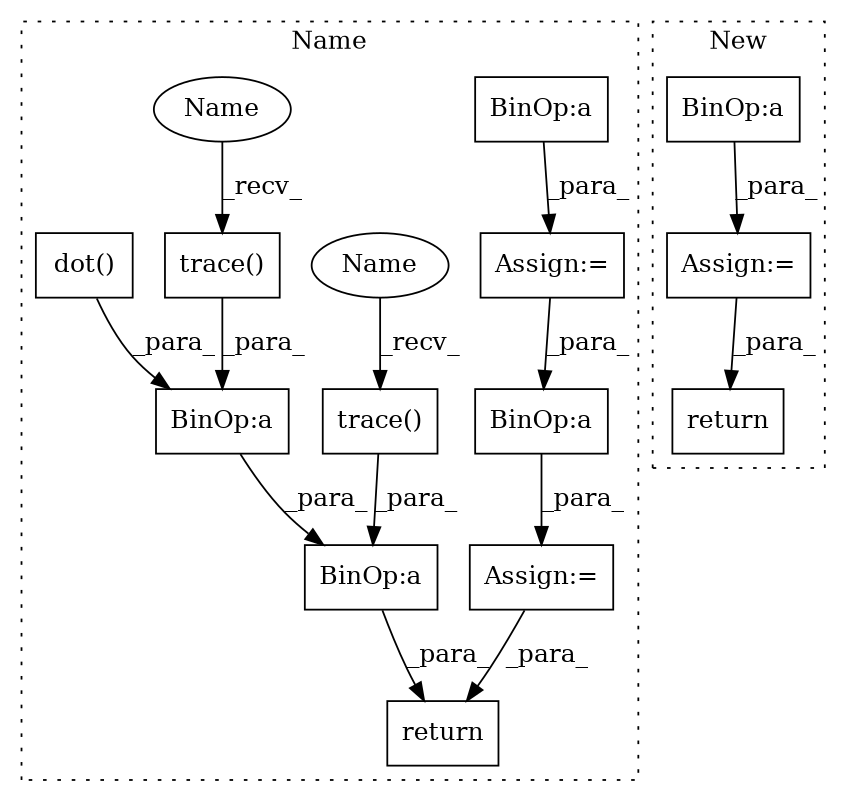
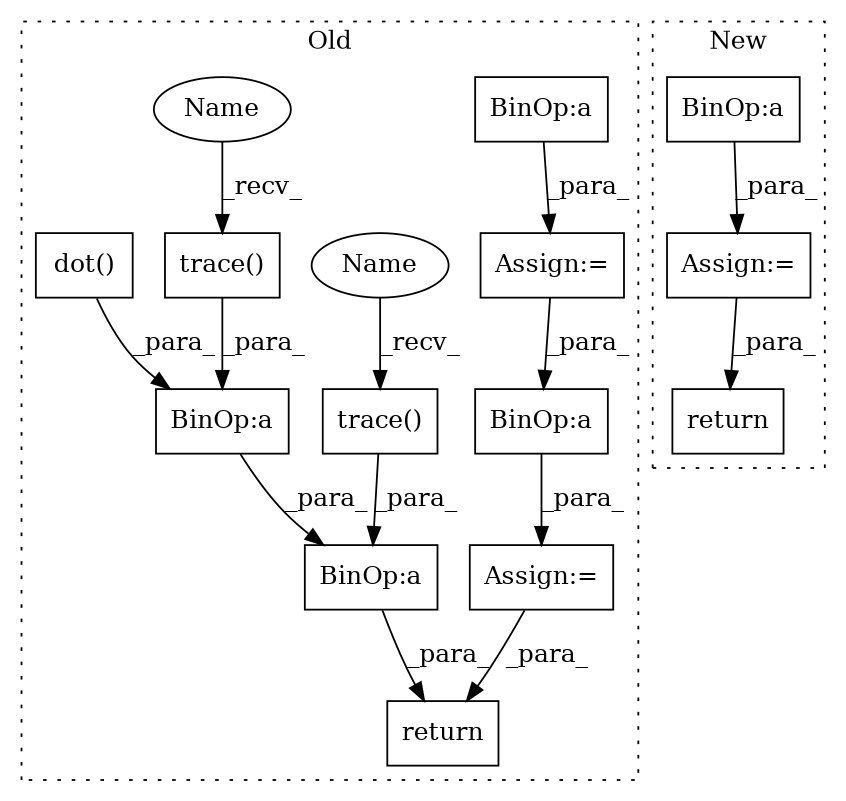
(330, 42) -> (330, 42)
